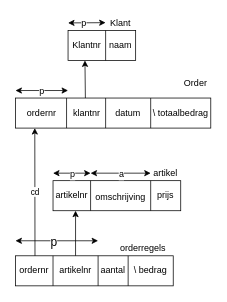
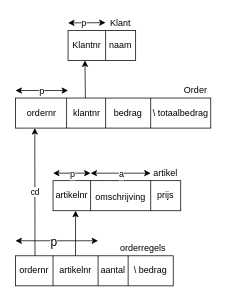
(195, 83) -> (195, 90)
(128, 113) -> (128, 113)
